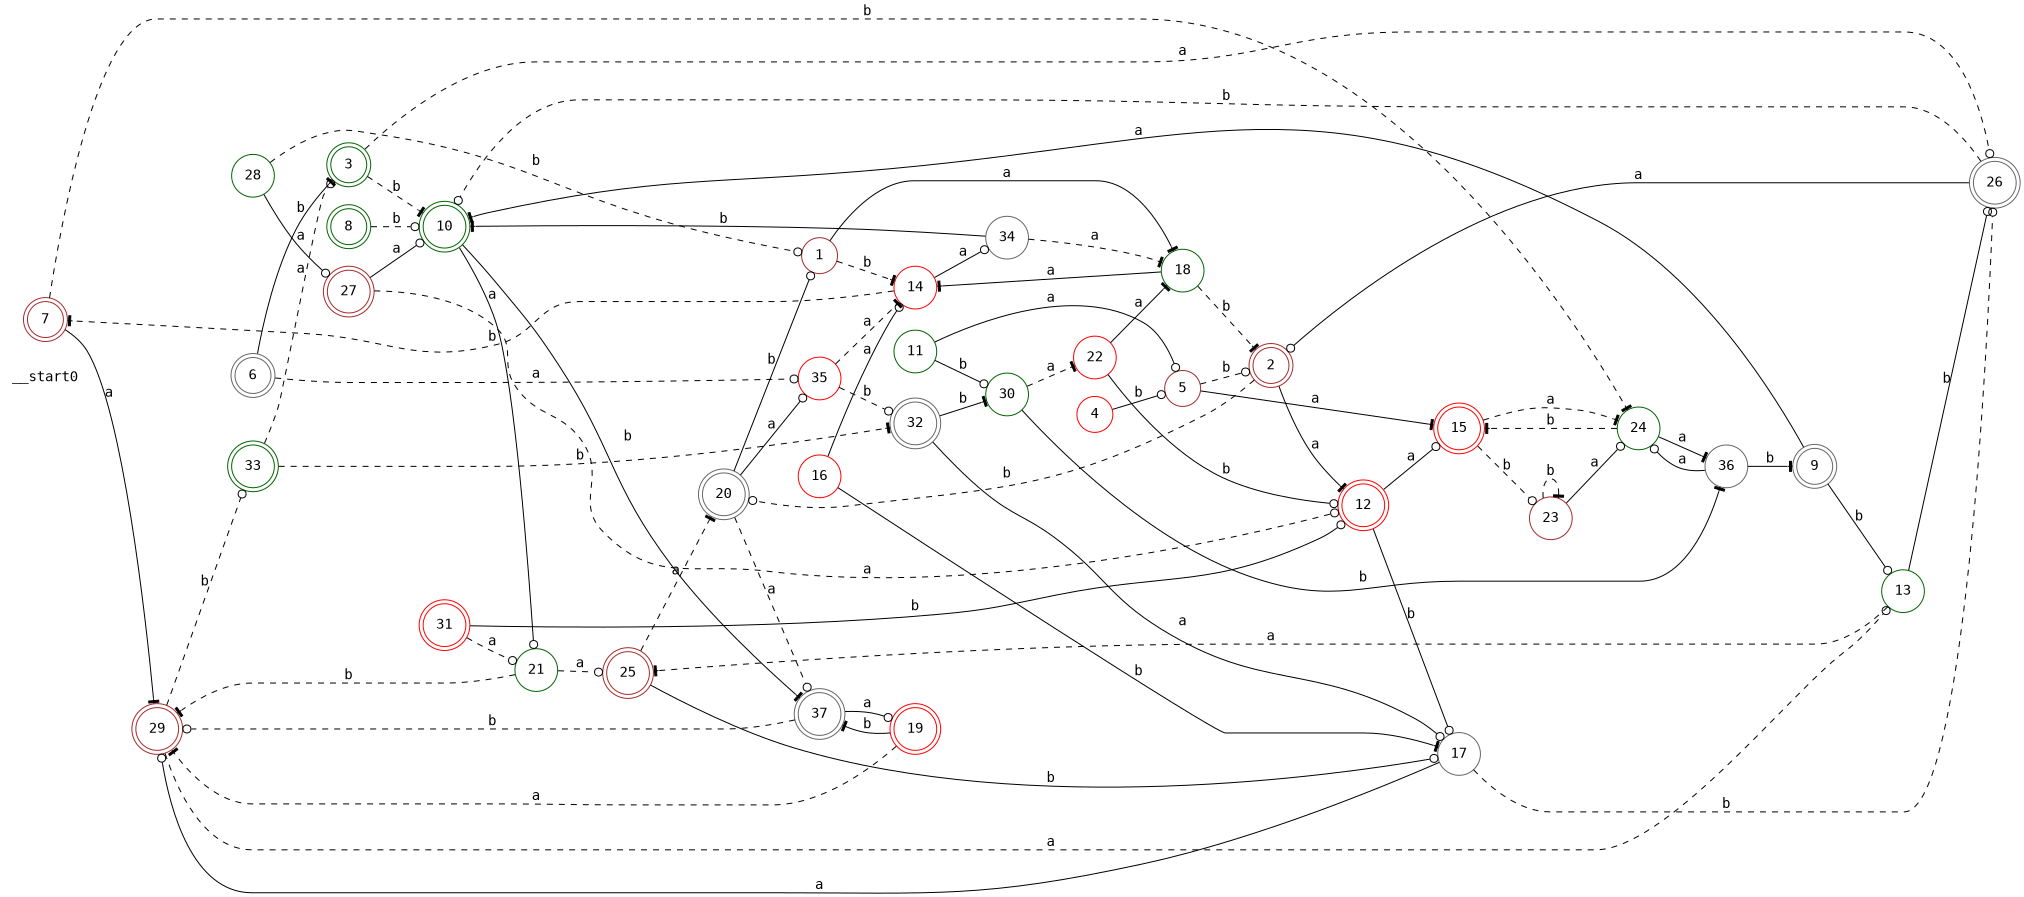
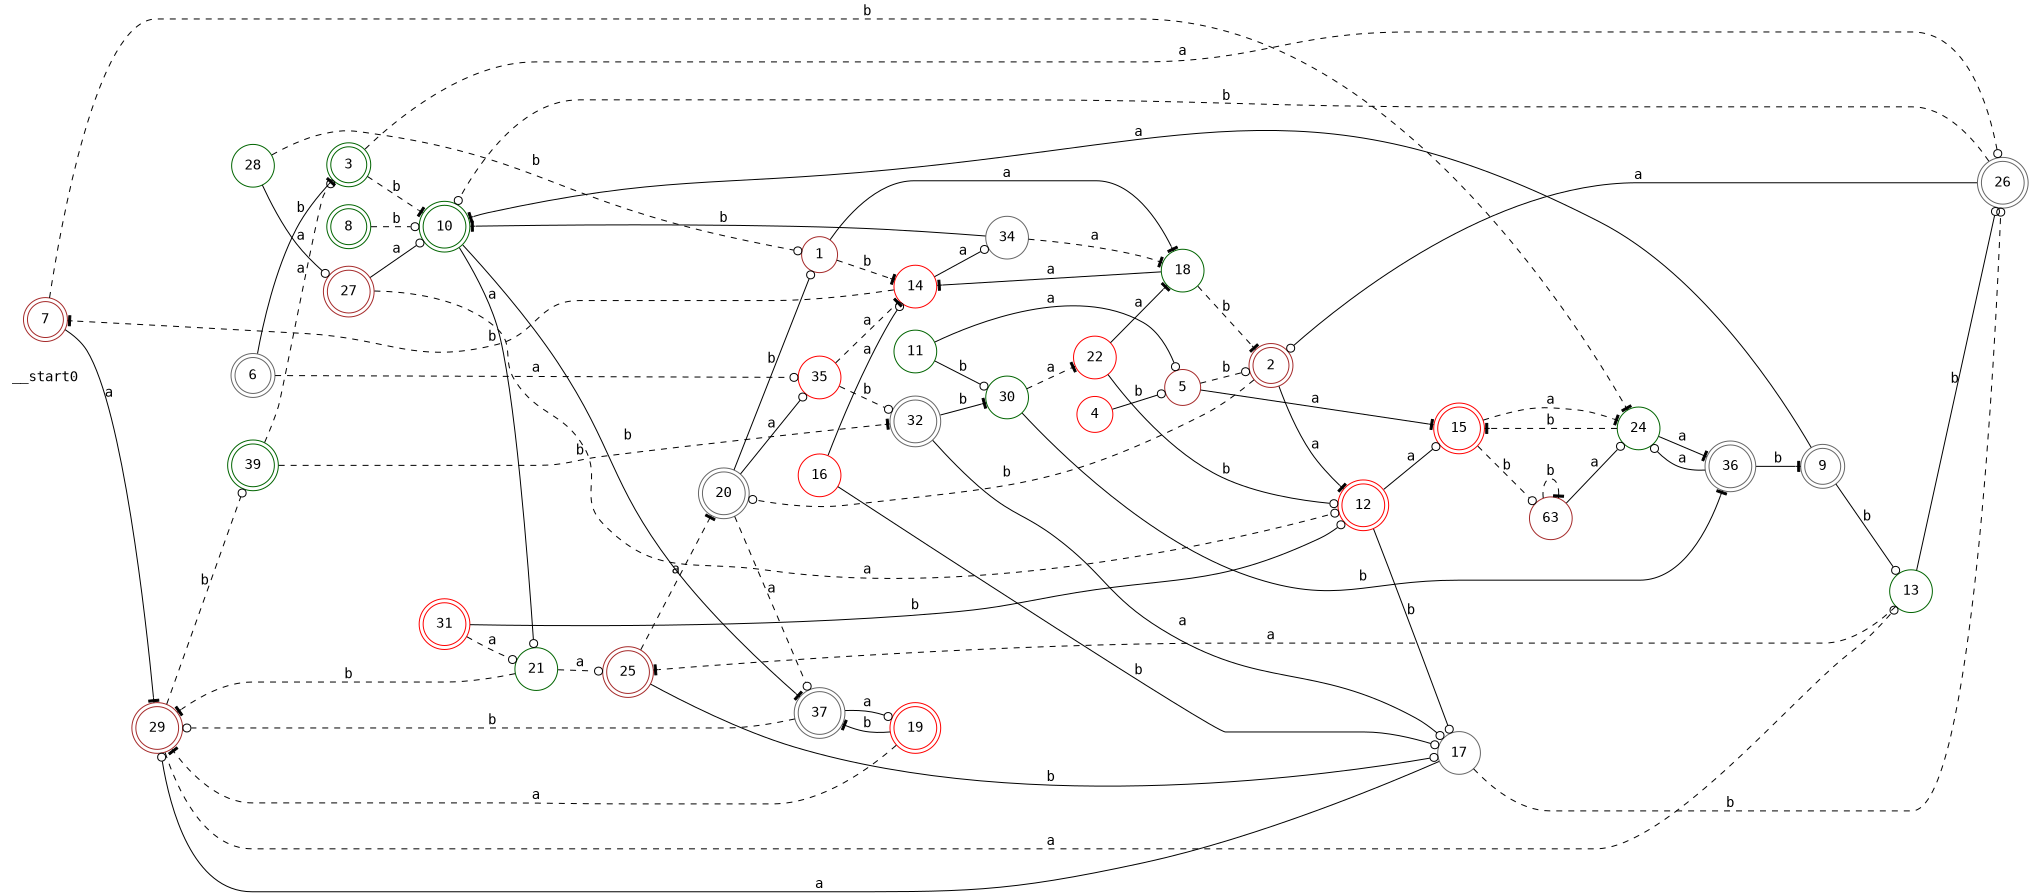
(253, 466) -> (253, 465)
(1726, 466) -> (1730, 466)
(1551, 518) -> (1551, 518)
(1119, 669) -> (1117, 667)
